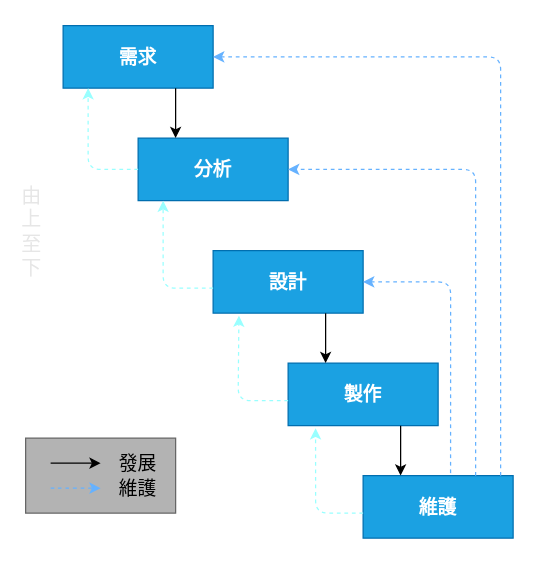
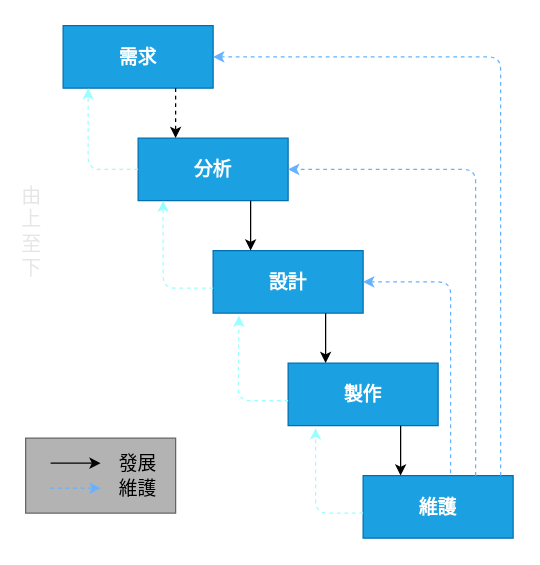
(176, 108) -> (176, 108)
none -> (251, 222)
